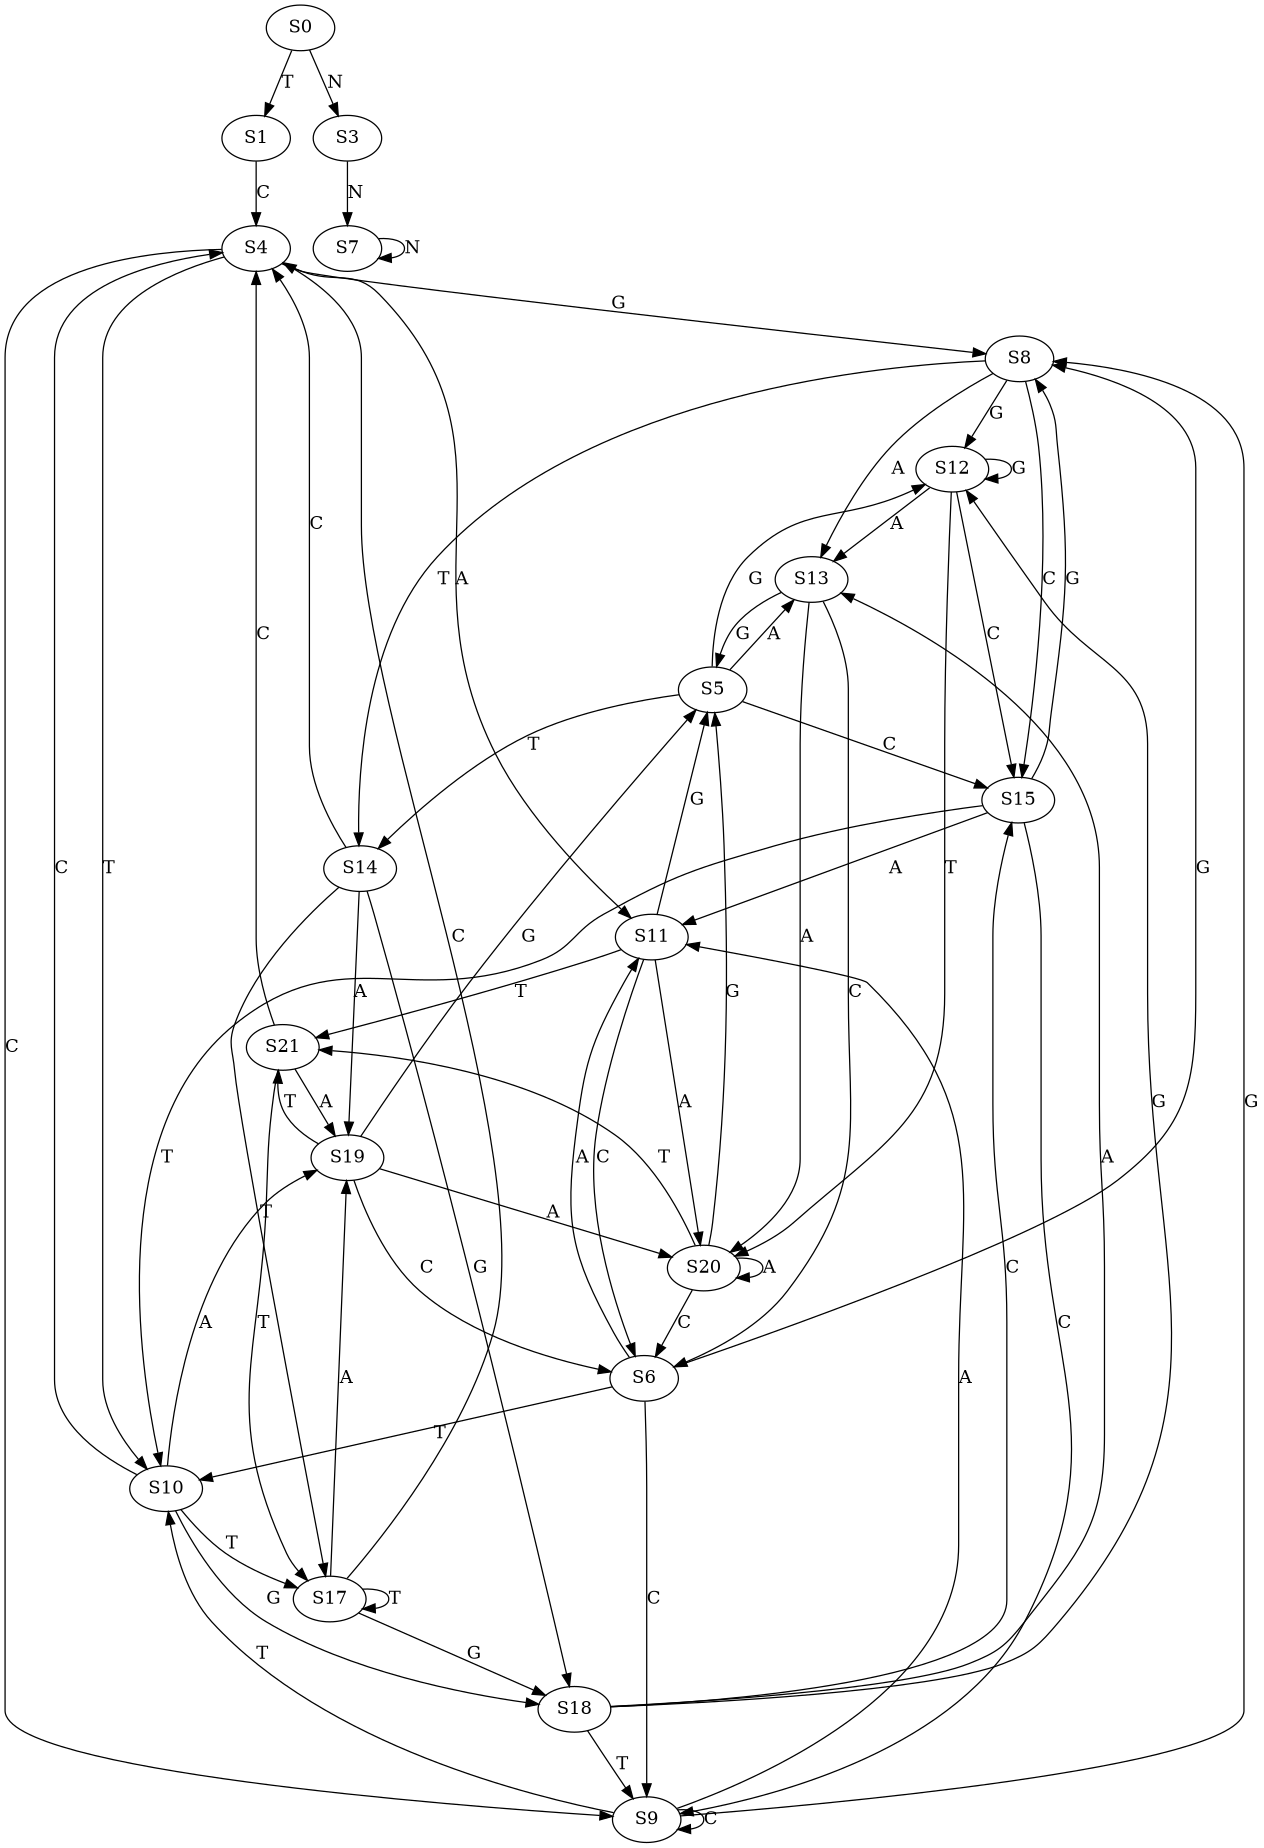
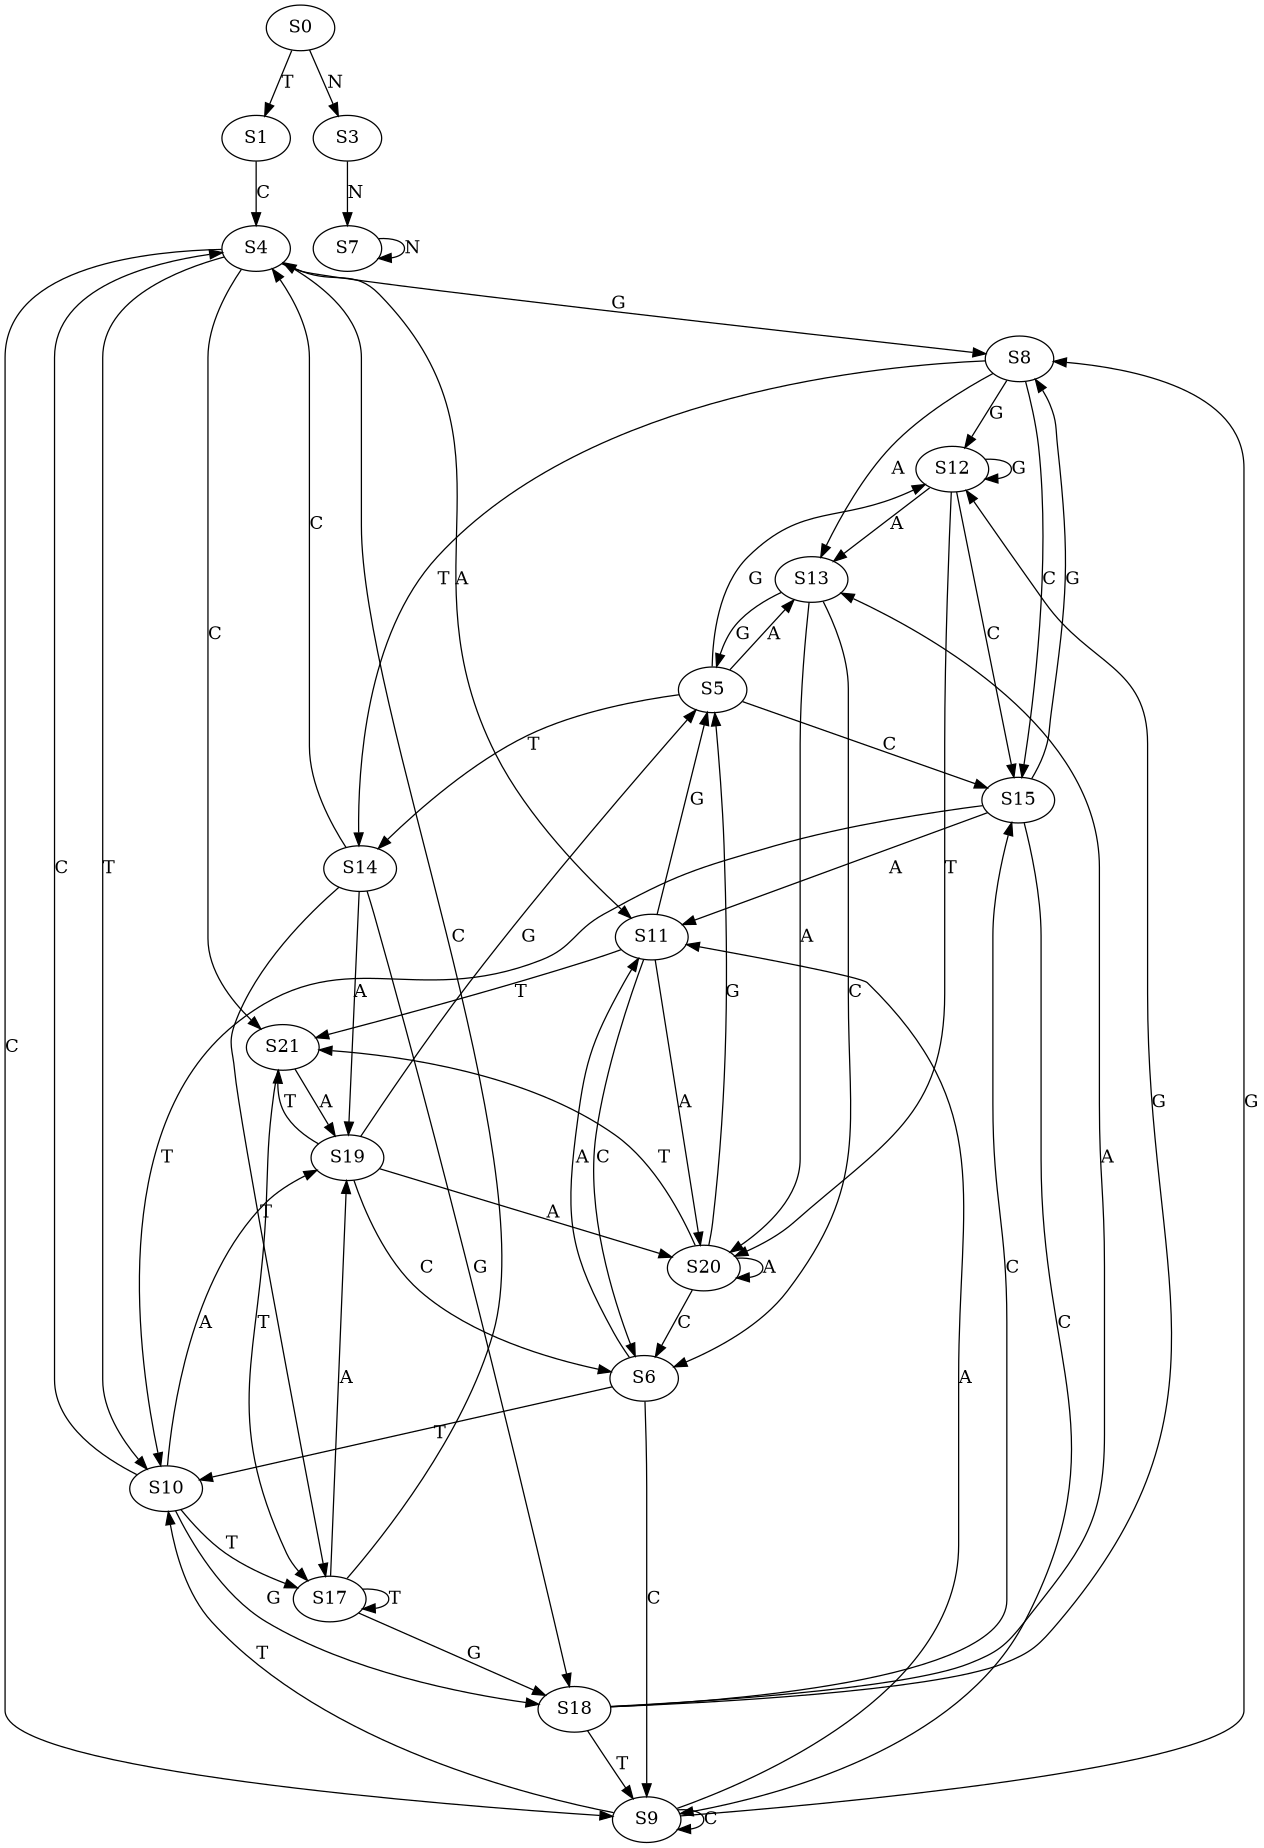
(256, 656) -> (208, 647)
(1196, 990) -> none
